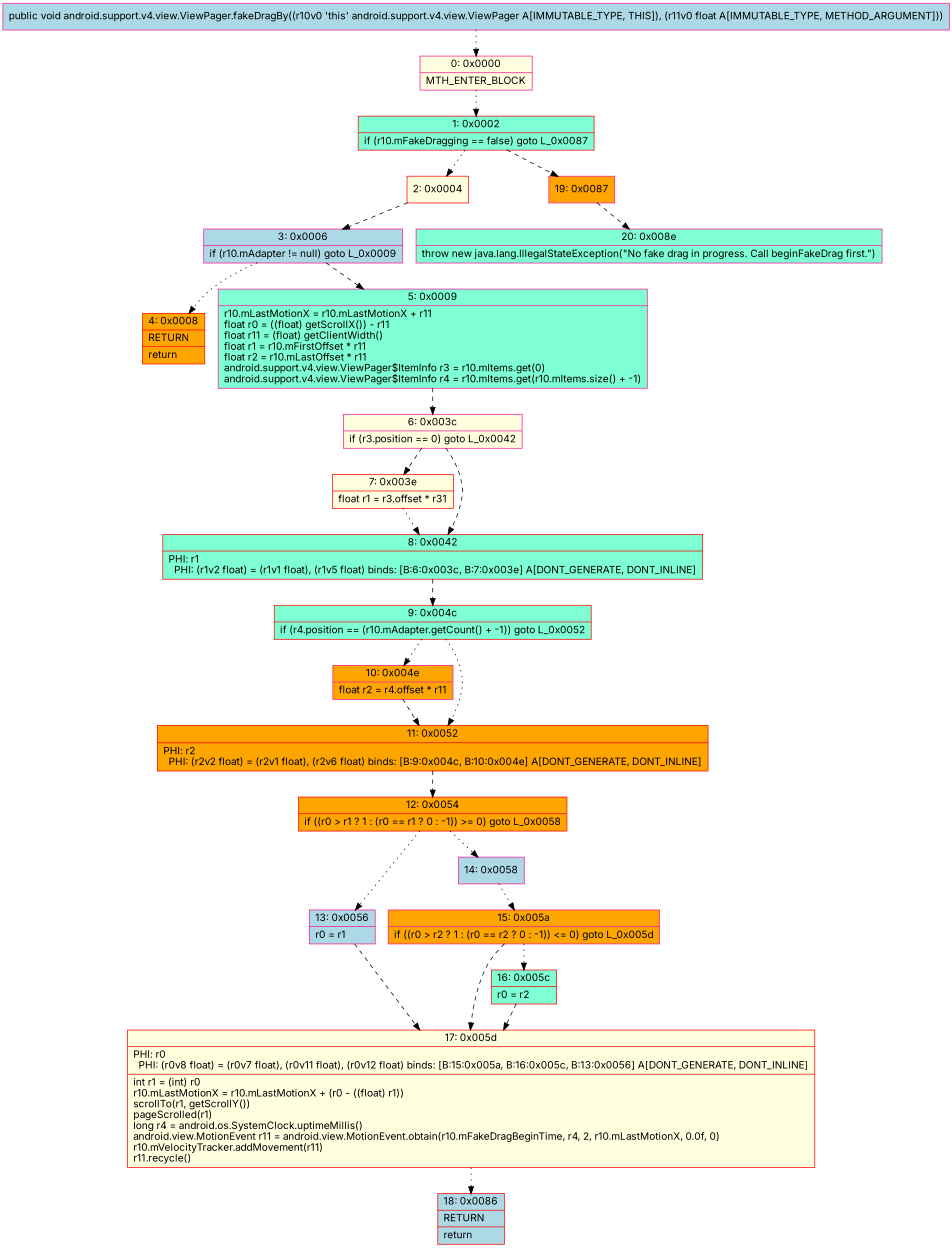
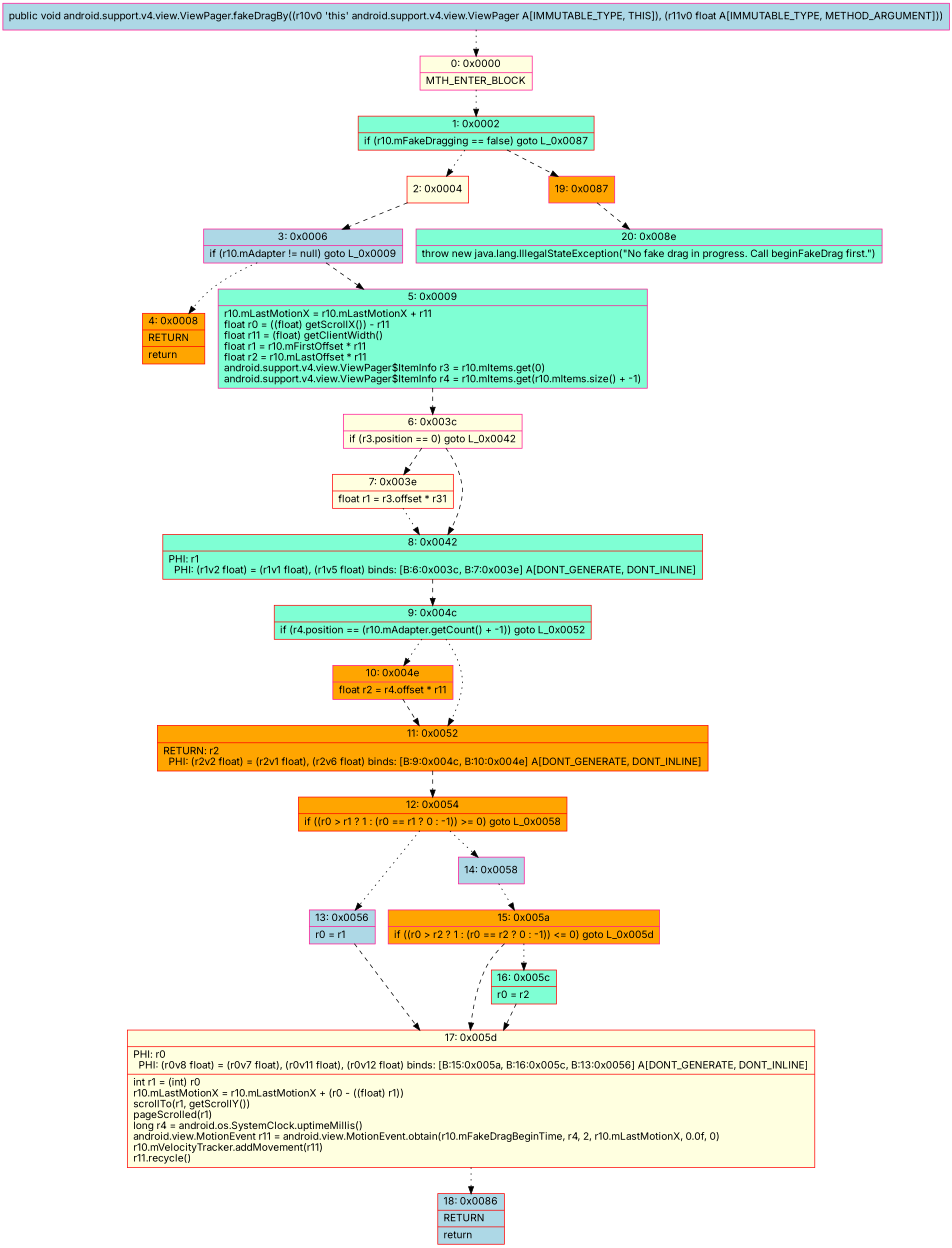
(181, 751) -> (193, 751)
